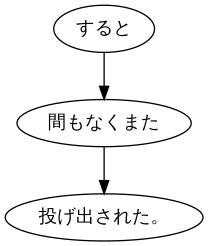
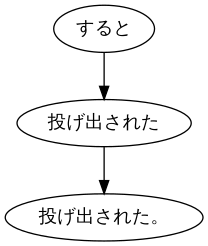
(104, 123) -> (104, 123)
